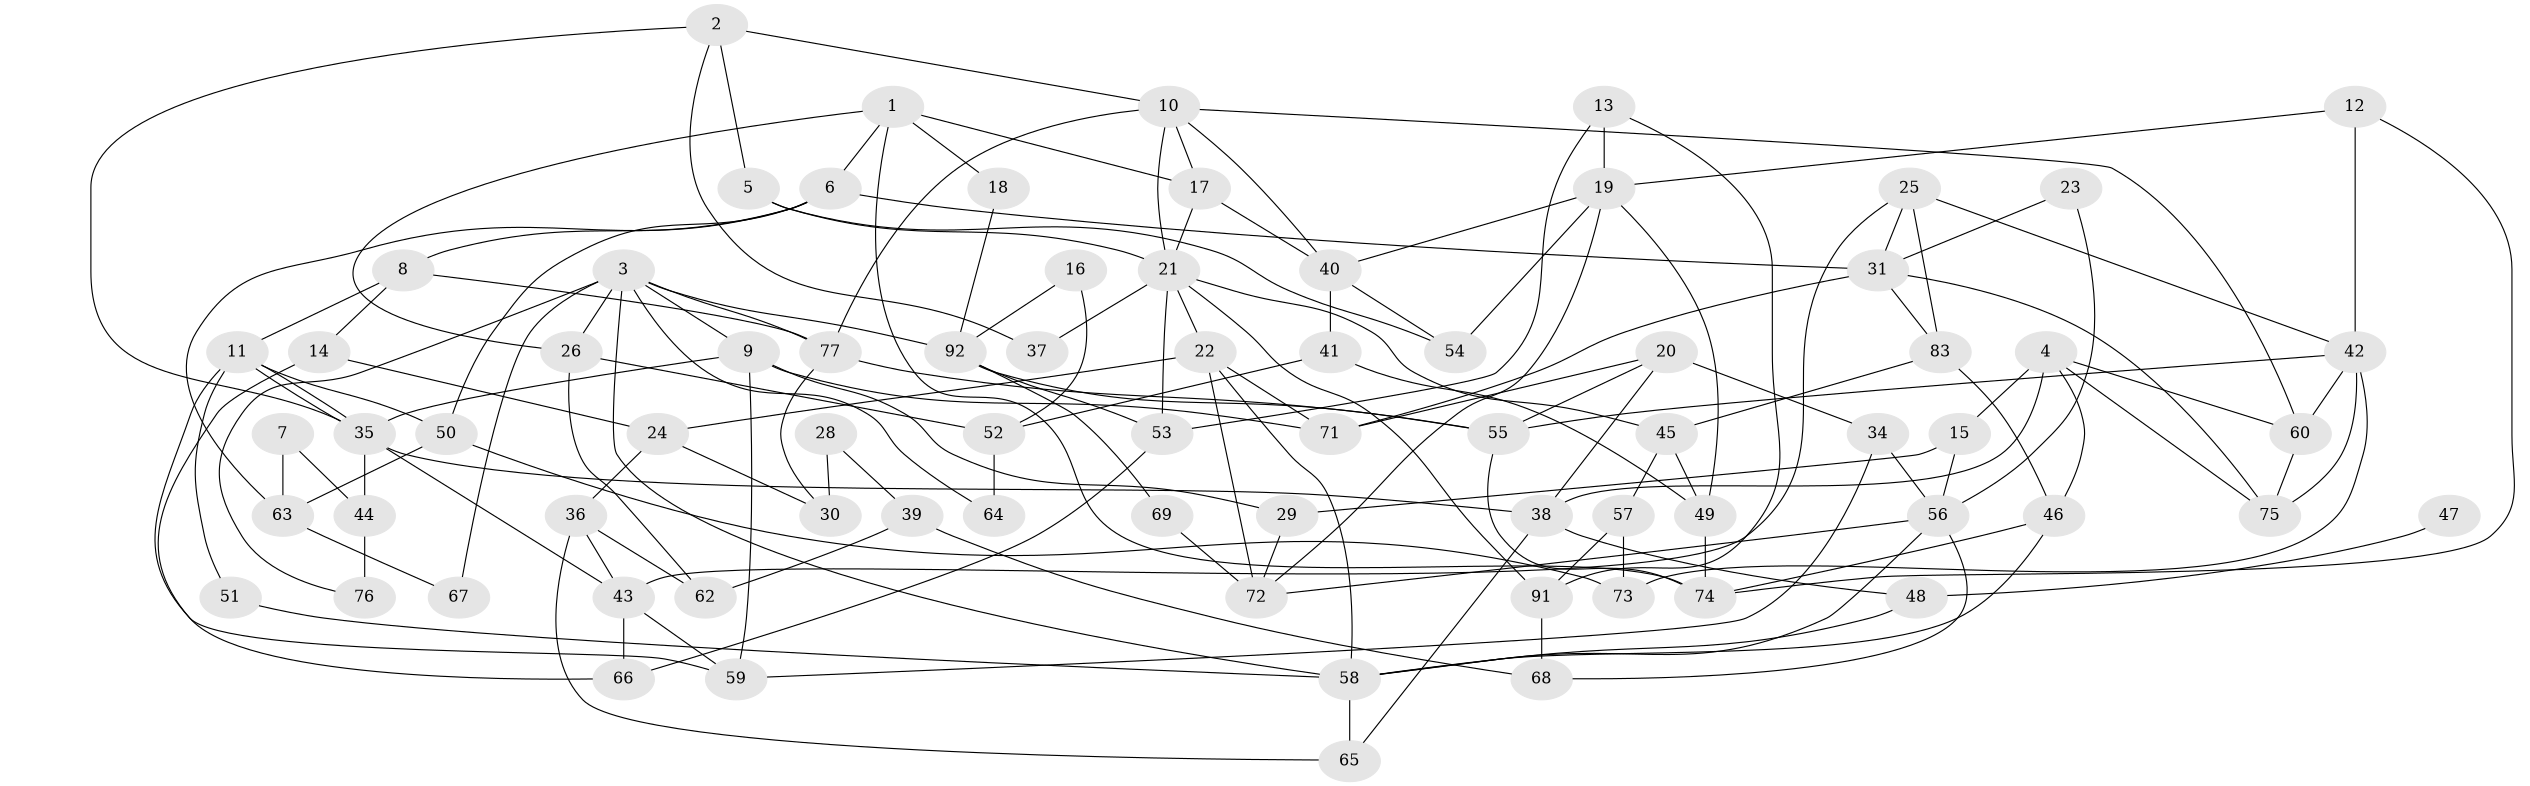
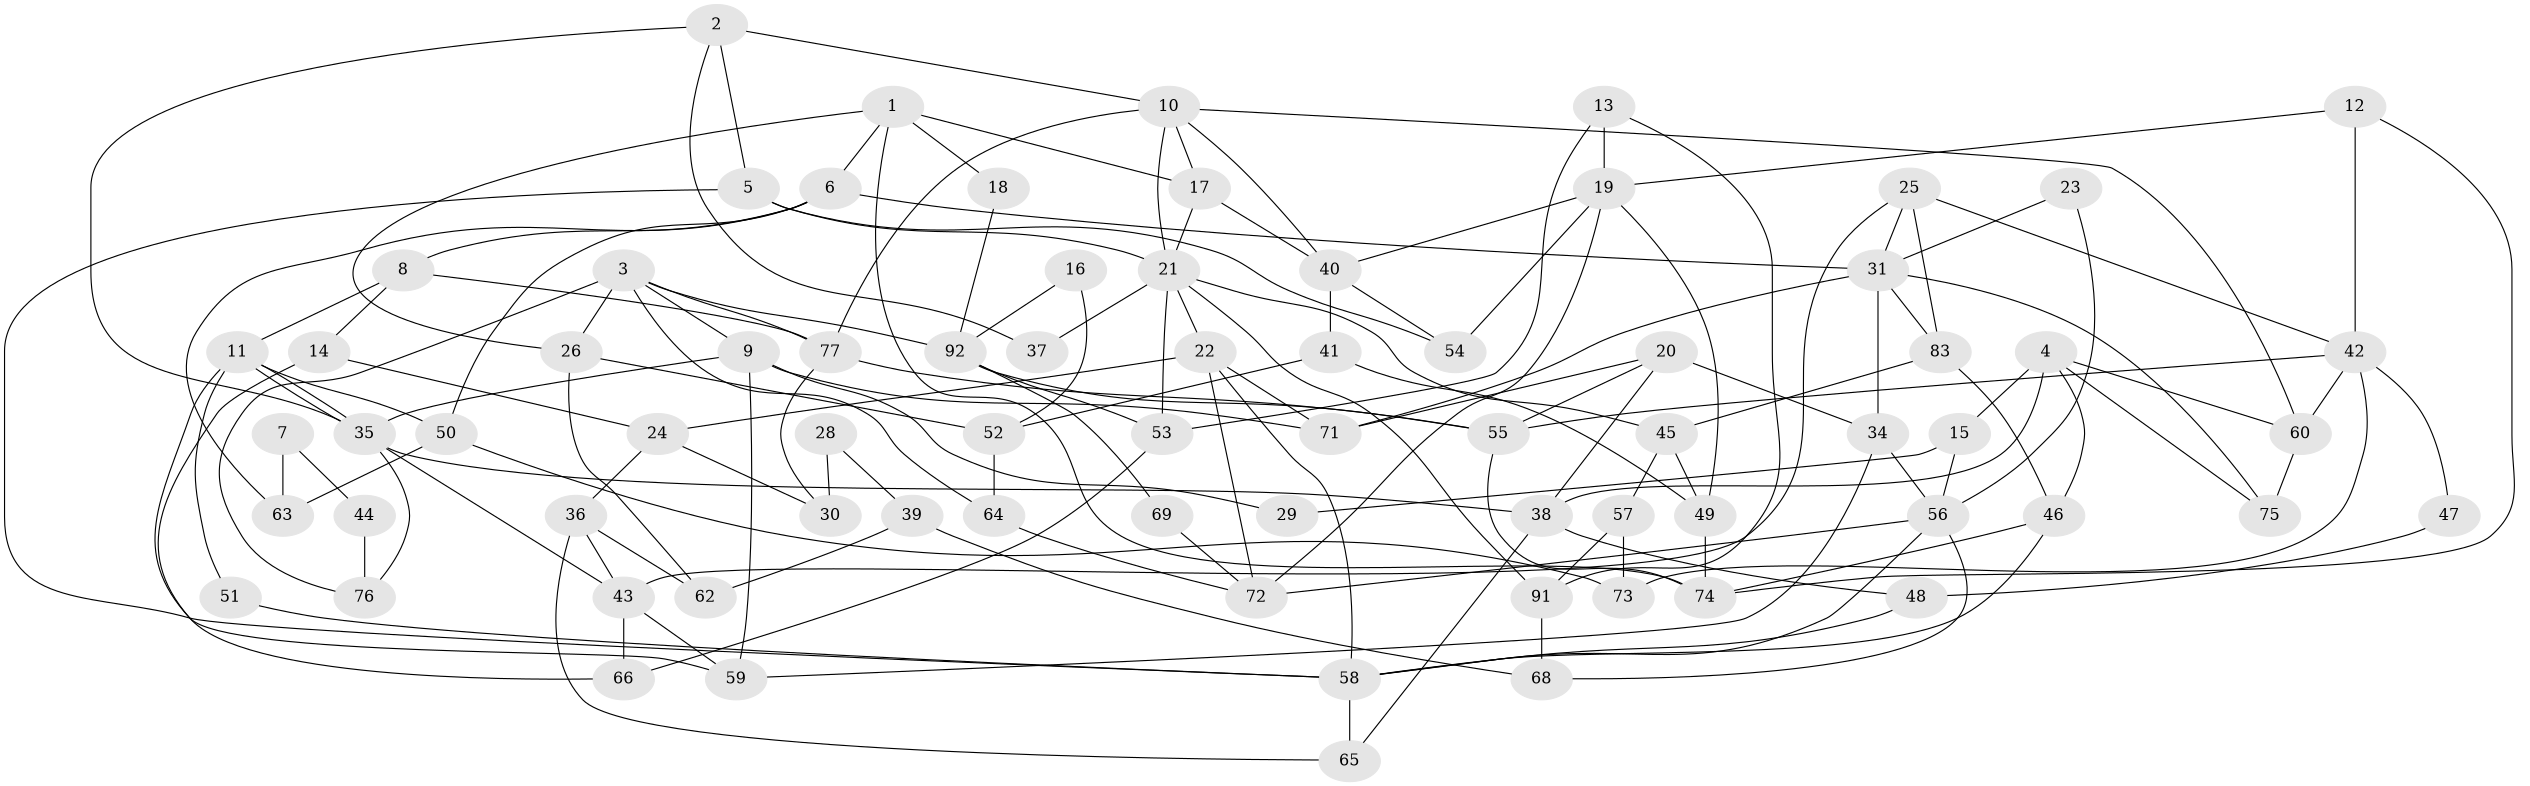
none -> (1878, 352)
(2345, 448) -> (2427, 422)
(365, 467) -> (410, 516)
(1272, 556) -> (1123, 562)
(874, 583) -> (176, 615)
(459, 598) -> none
